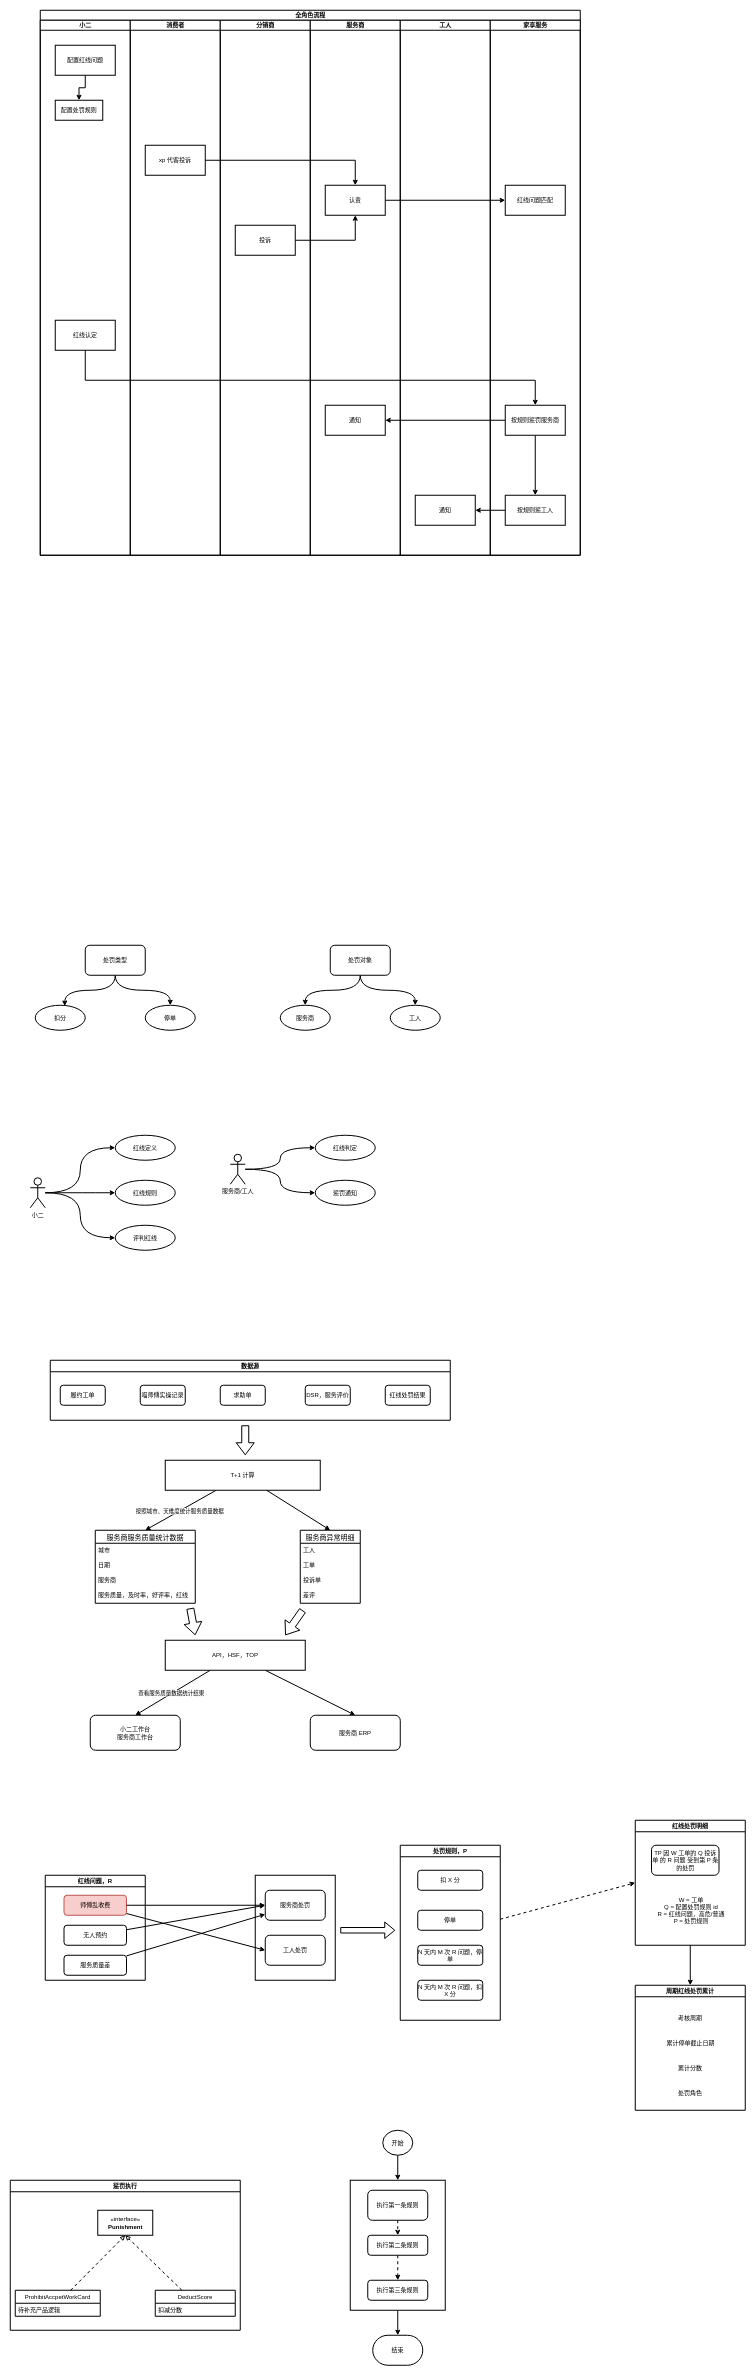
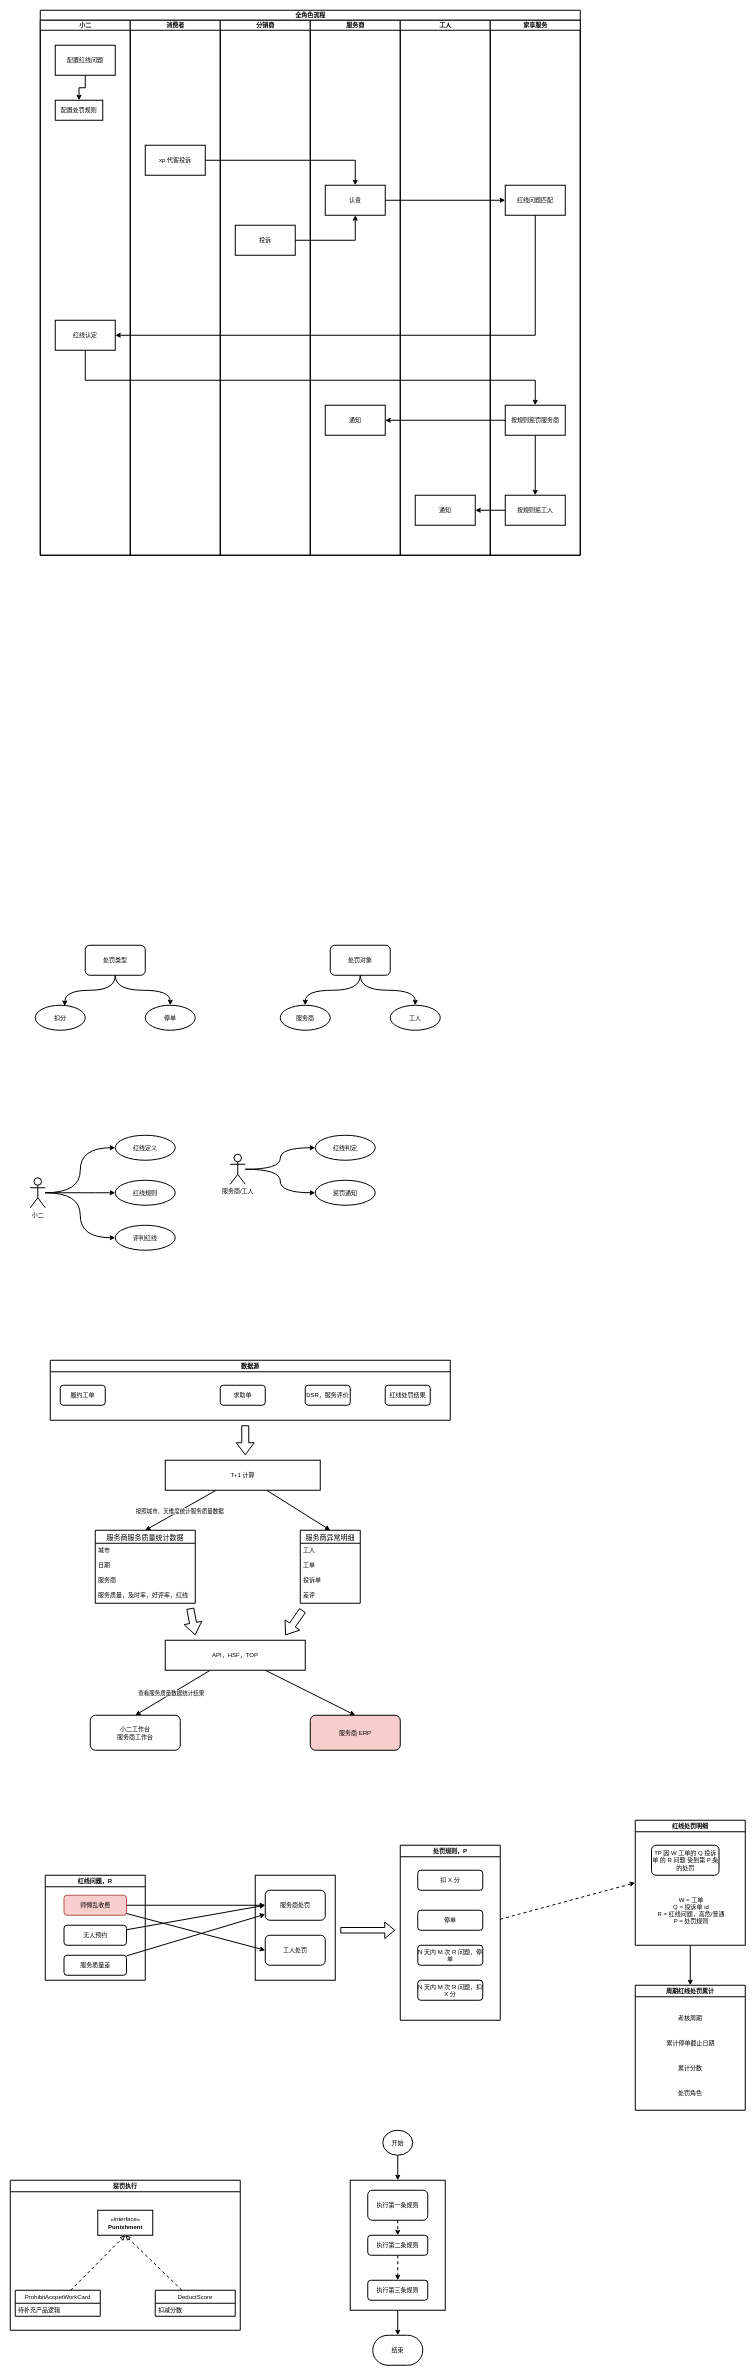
none -> (388, 335)
(163, 1395) -> none
(355, 1733) -> (355, 1733)
(691, 1910) -> (691, 1910)
